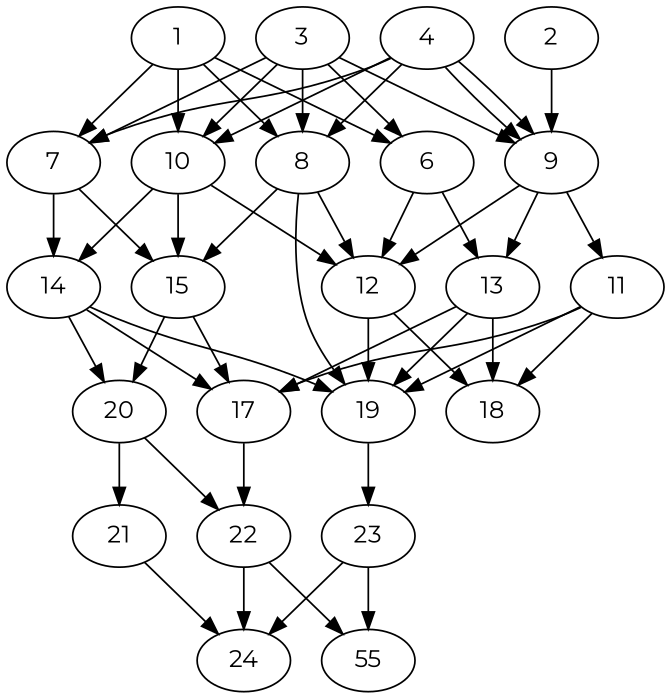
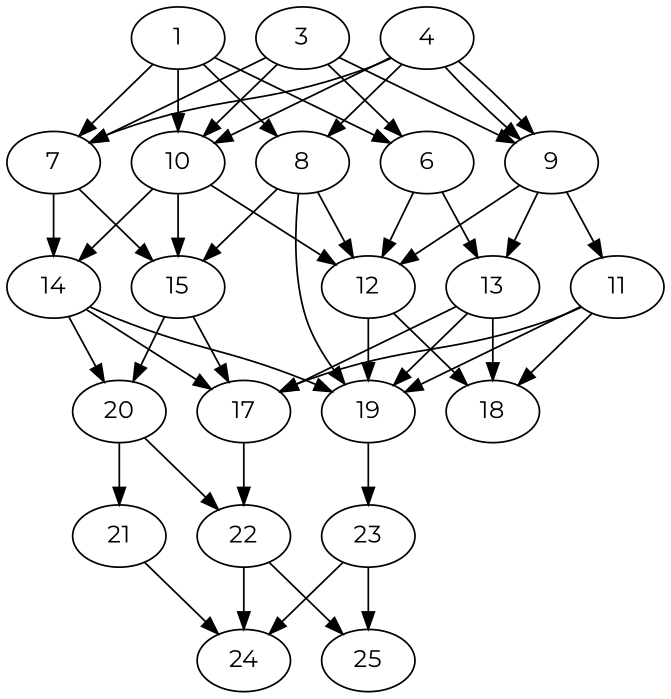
(552, 38) -> none
(303, 92) -> none
(368, 661) -> (368, 661)
